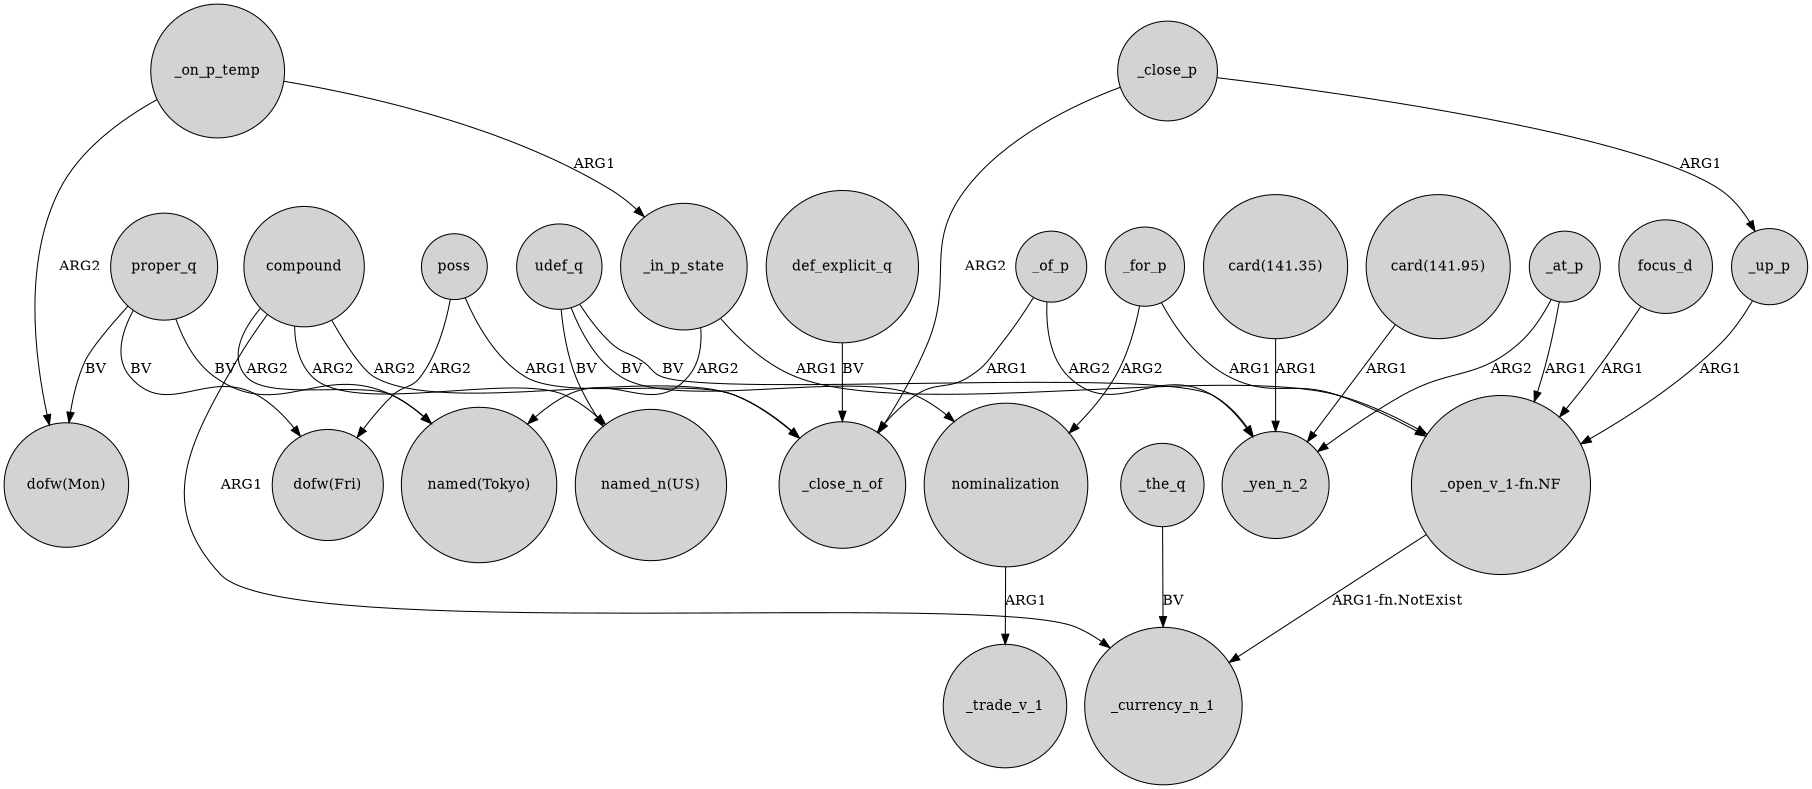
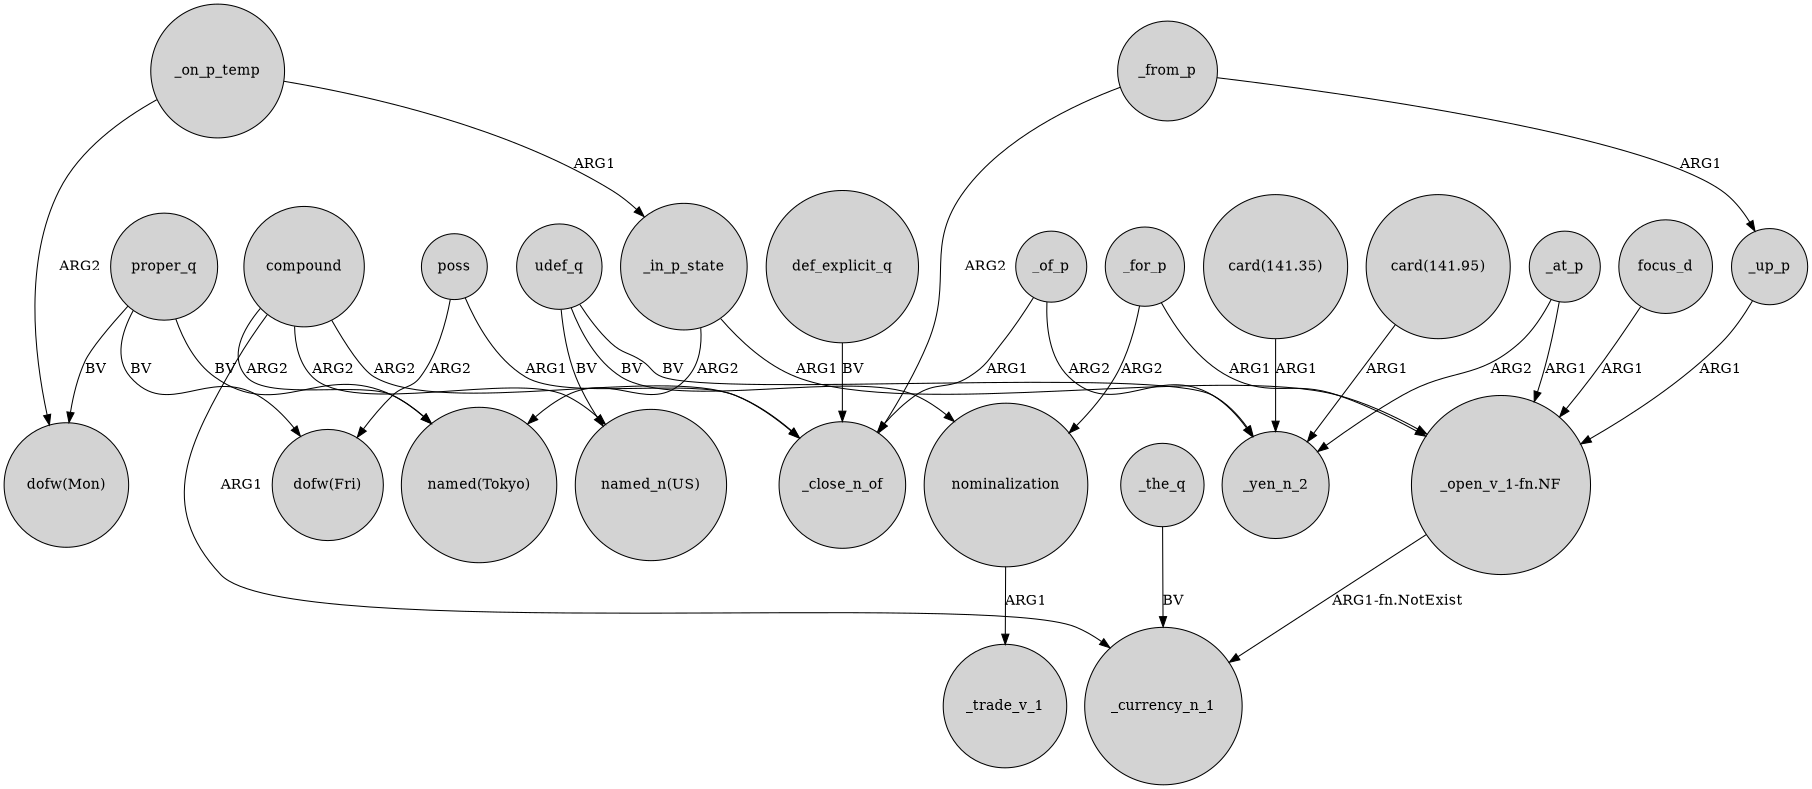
(1168, 71) -> (1168, 71)
